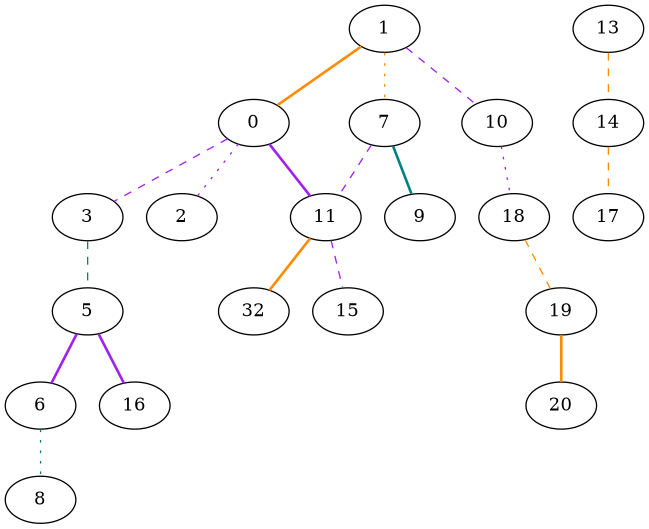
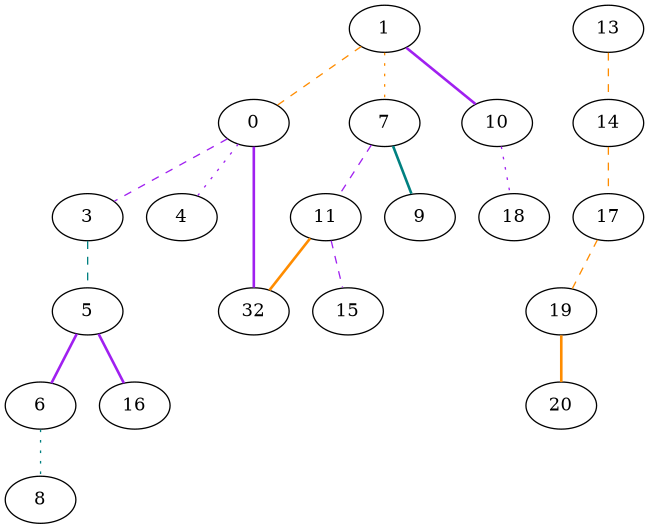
(319, 76) -> (319, 76)
(441, 76) -> (441, 76)
(290, 170) -> (254, 217)
(182, 217) -> (182, 217)
(538, 264) -> (585, 264)
